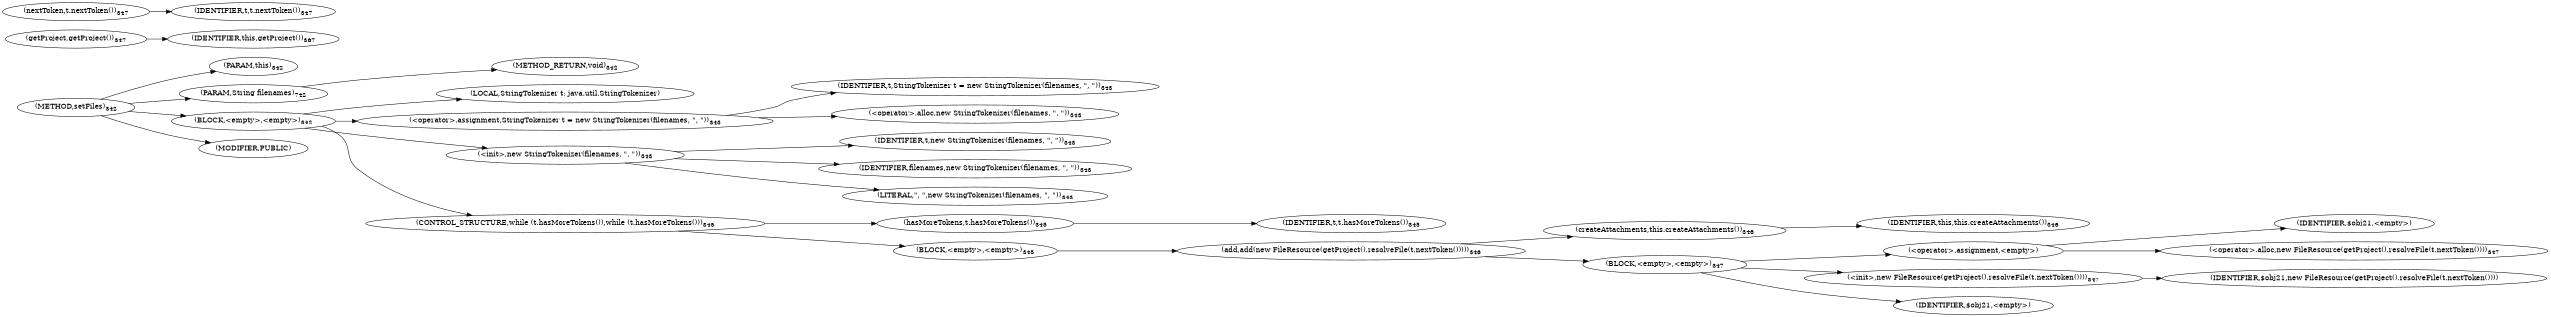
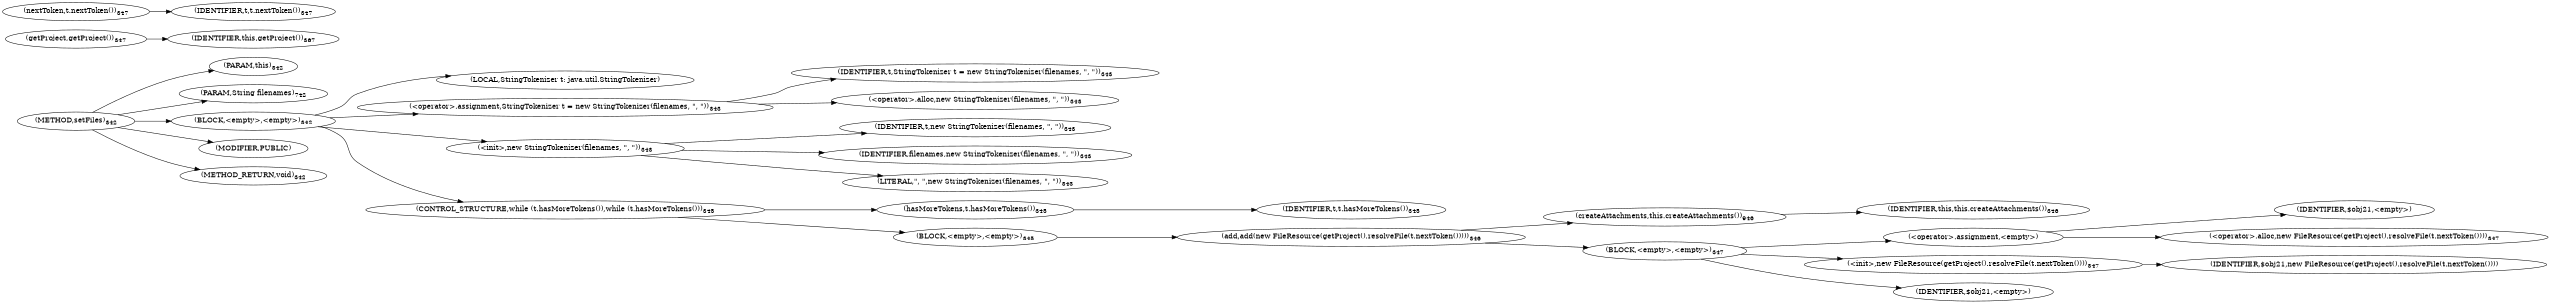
(396, 77) -> (142, 153)
(1748, 230) -> (1748, 216)
